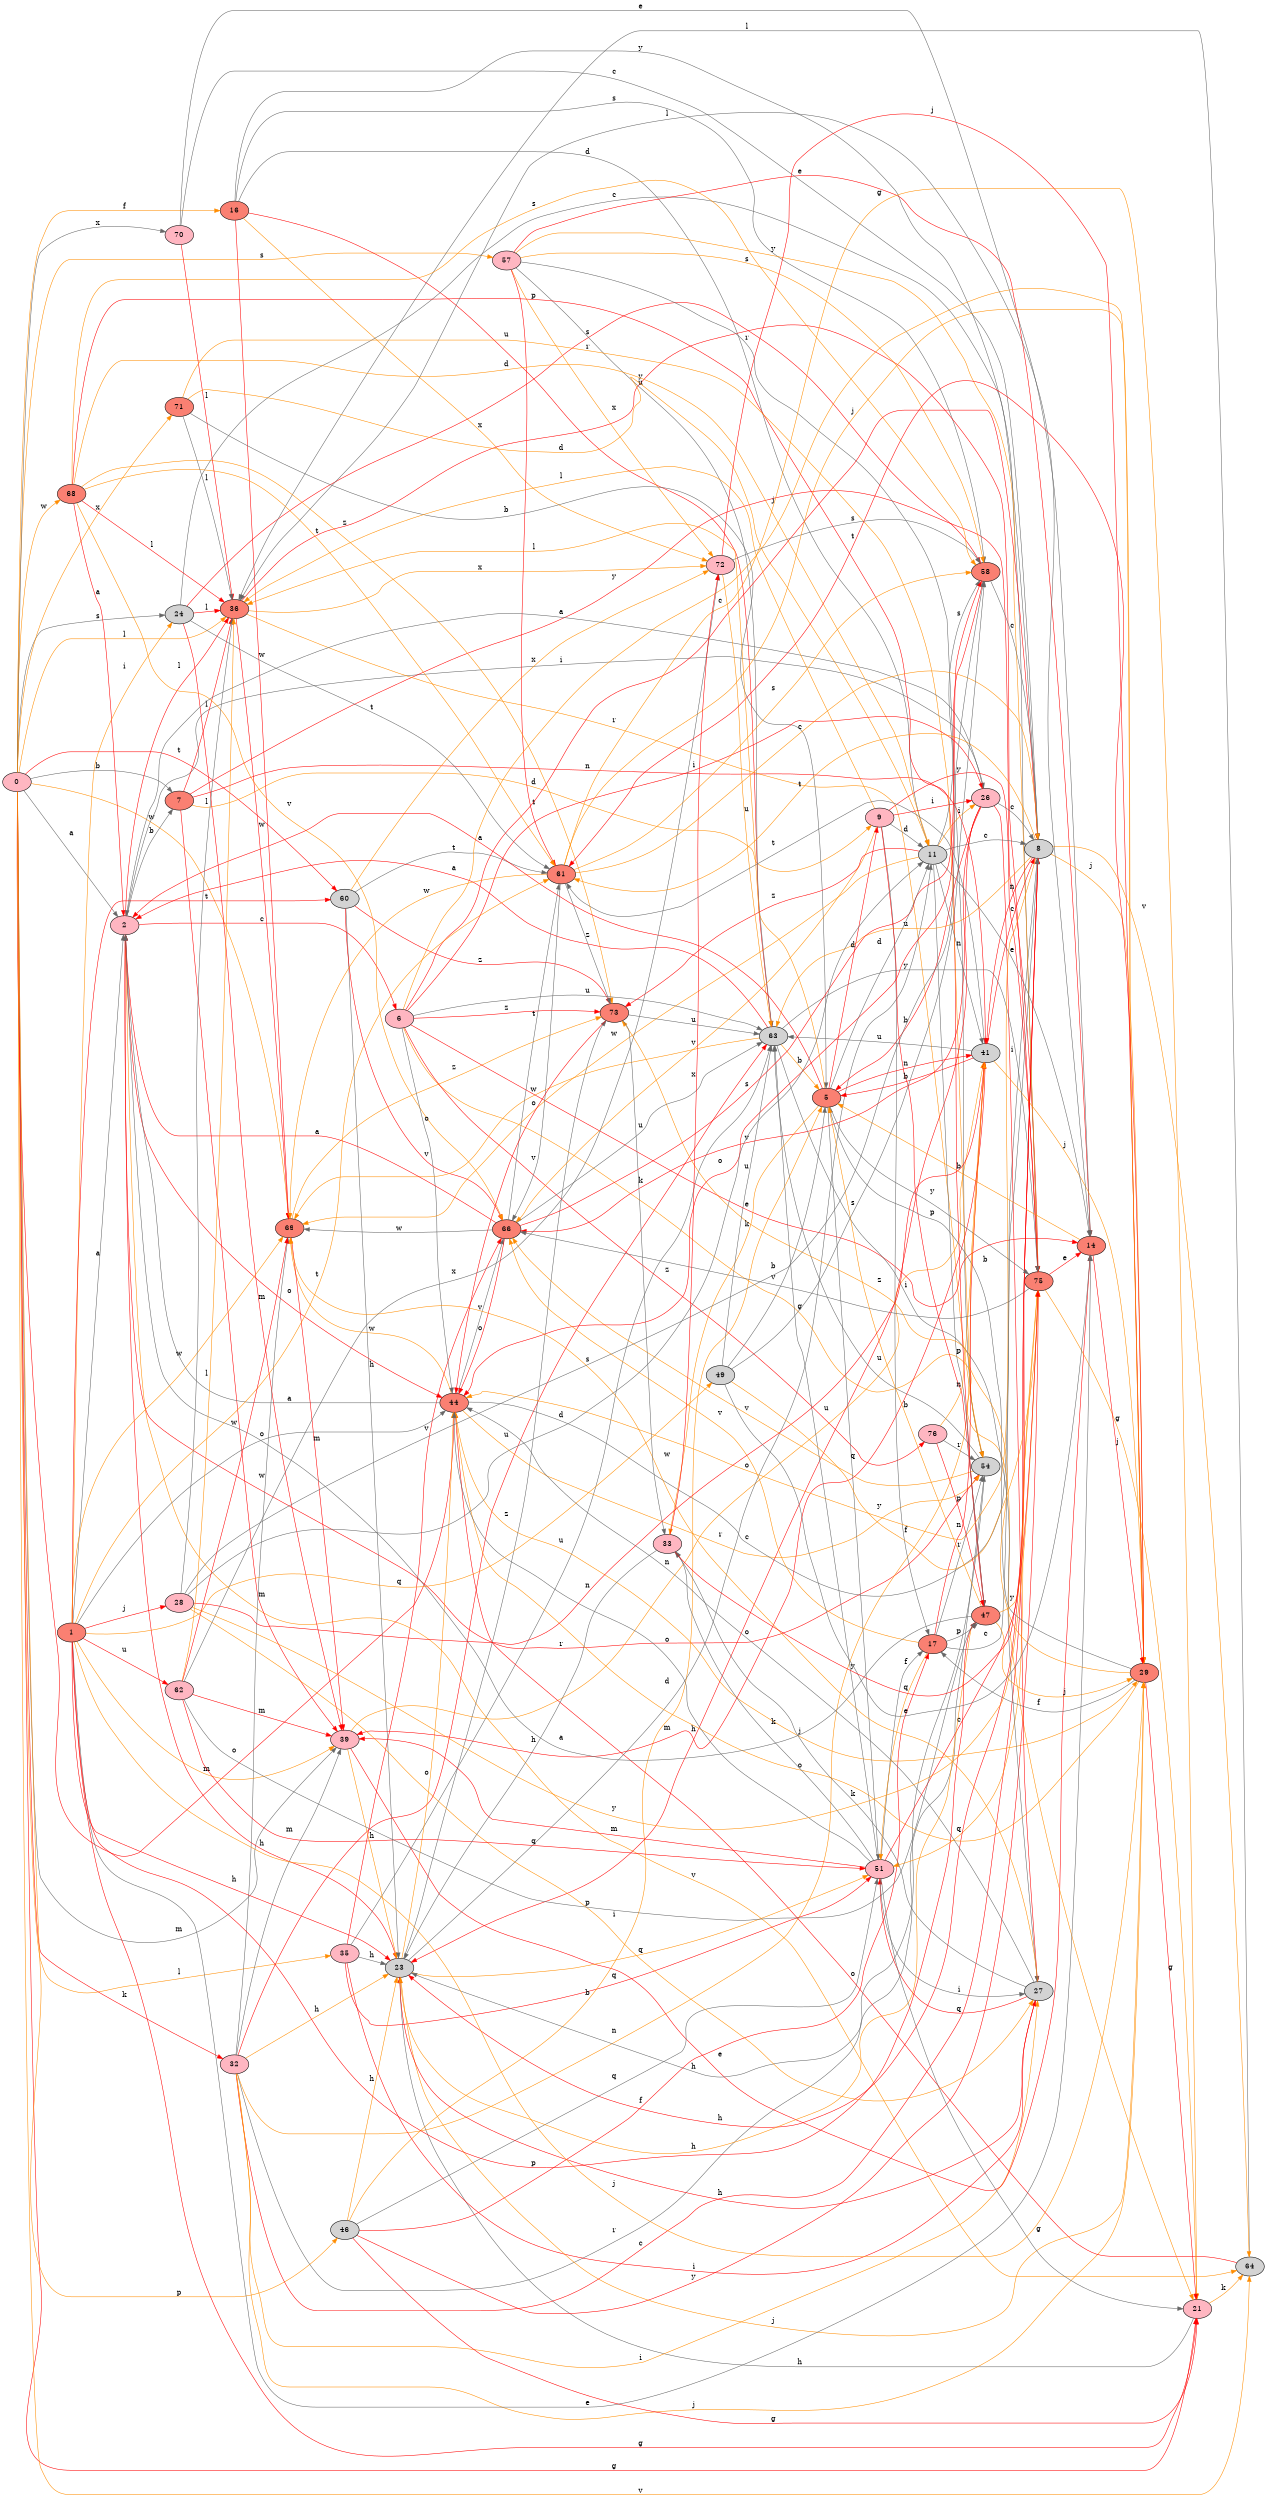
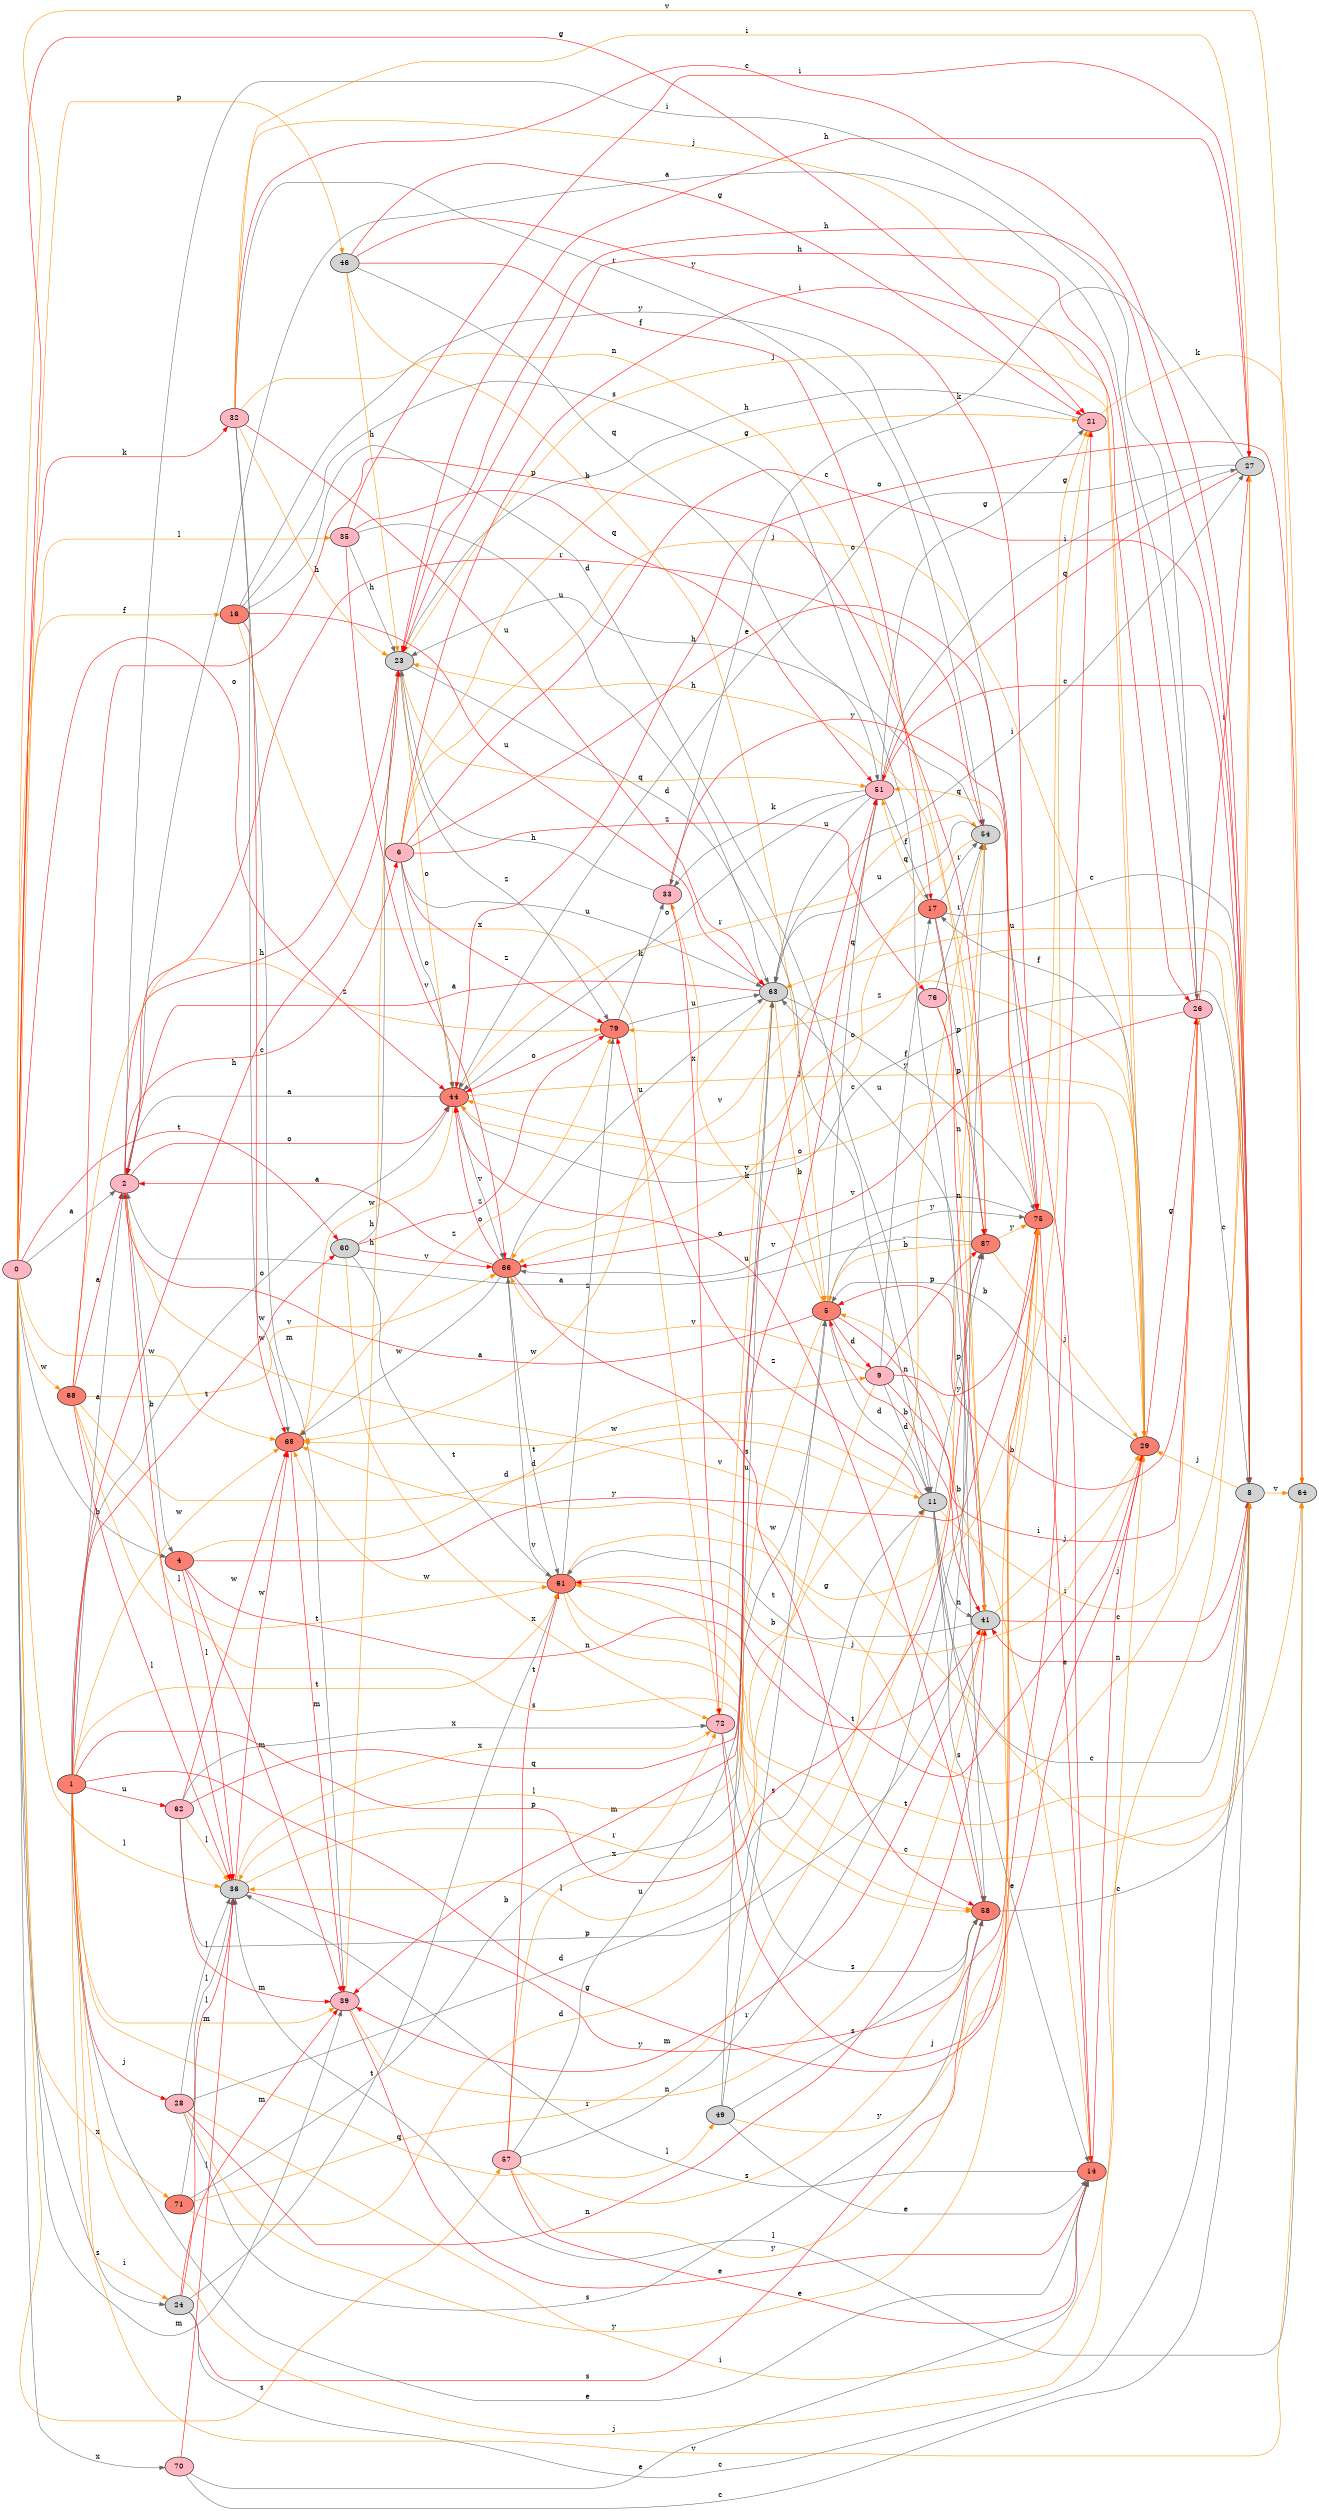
(235, 609) -> (235, 1889)
(179, 801) -> (179, 1561)
(614, 1013) -> (614, 1029)
(986, 1616) -> (986, 1244)
(1171, 1988) -> (1171, 1230)
none -> (871, 2454)
